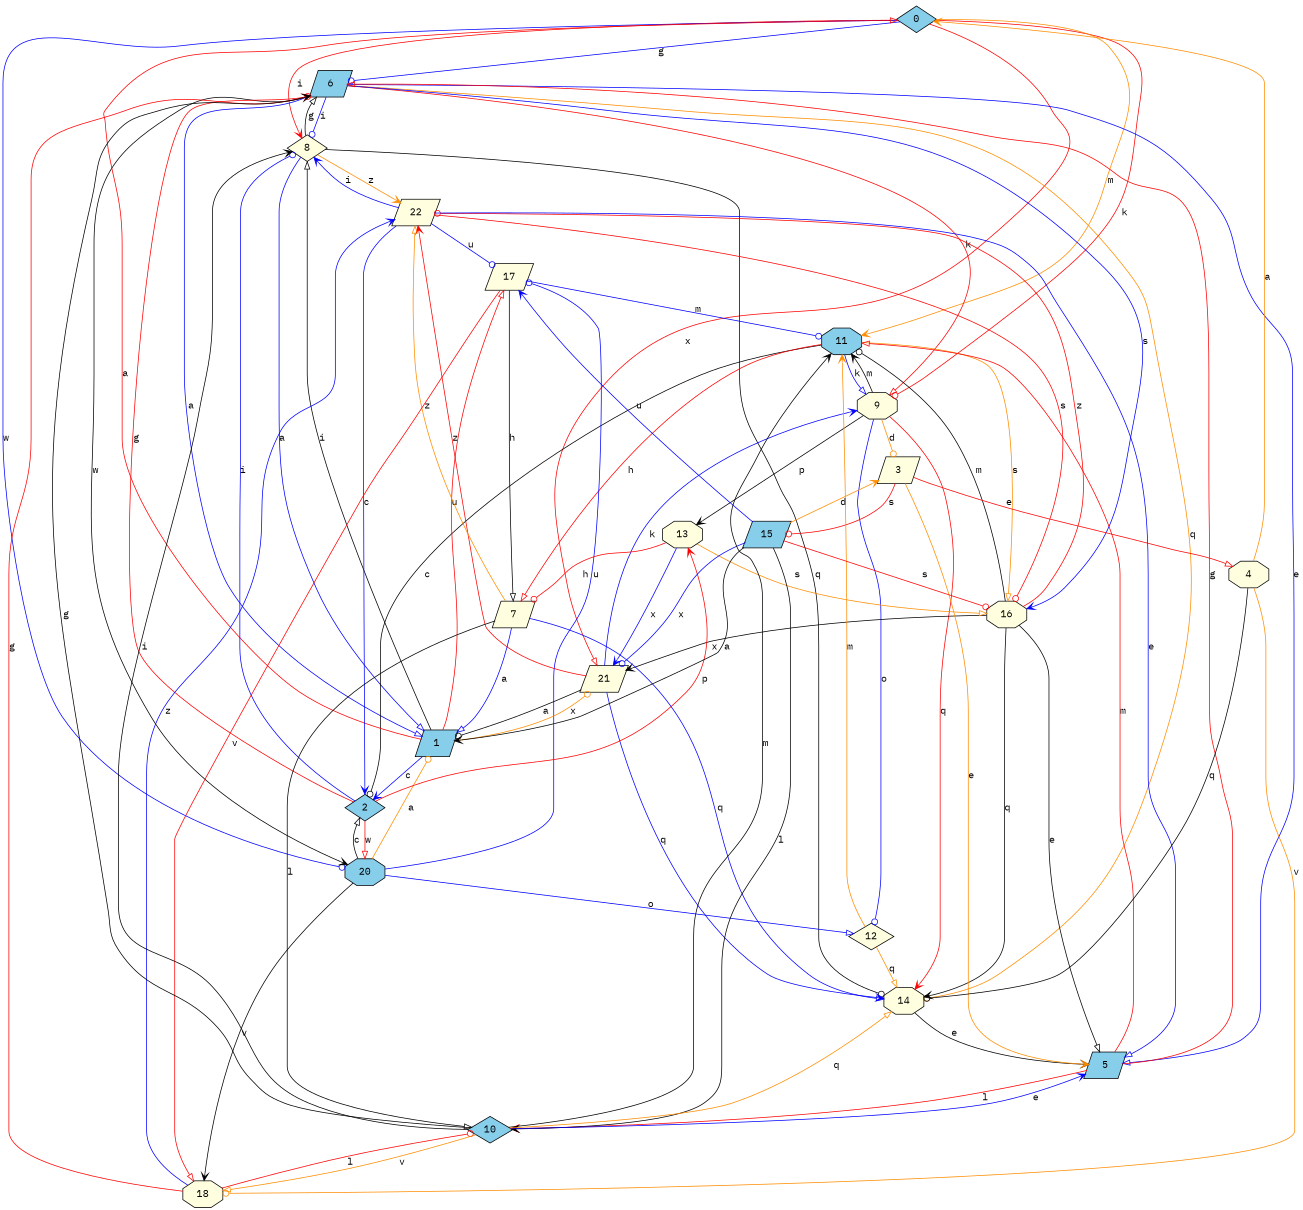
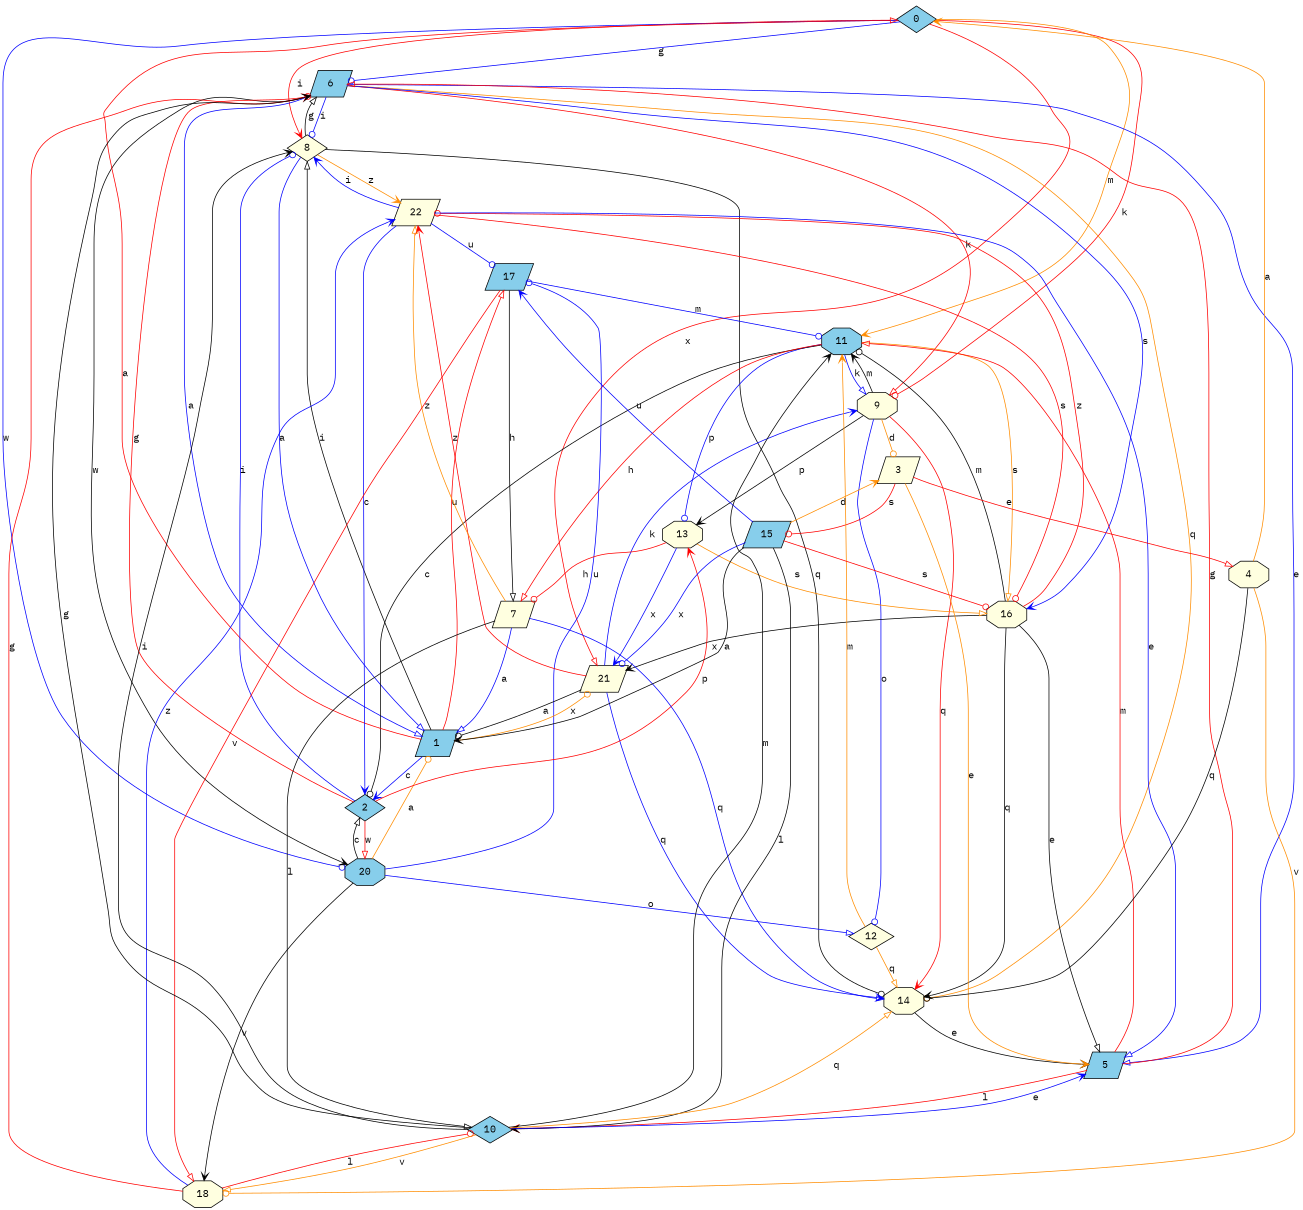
(509, 277) -> (509, 277)
none -> (724, 404)
